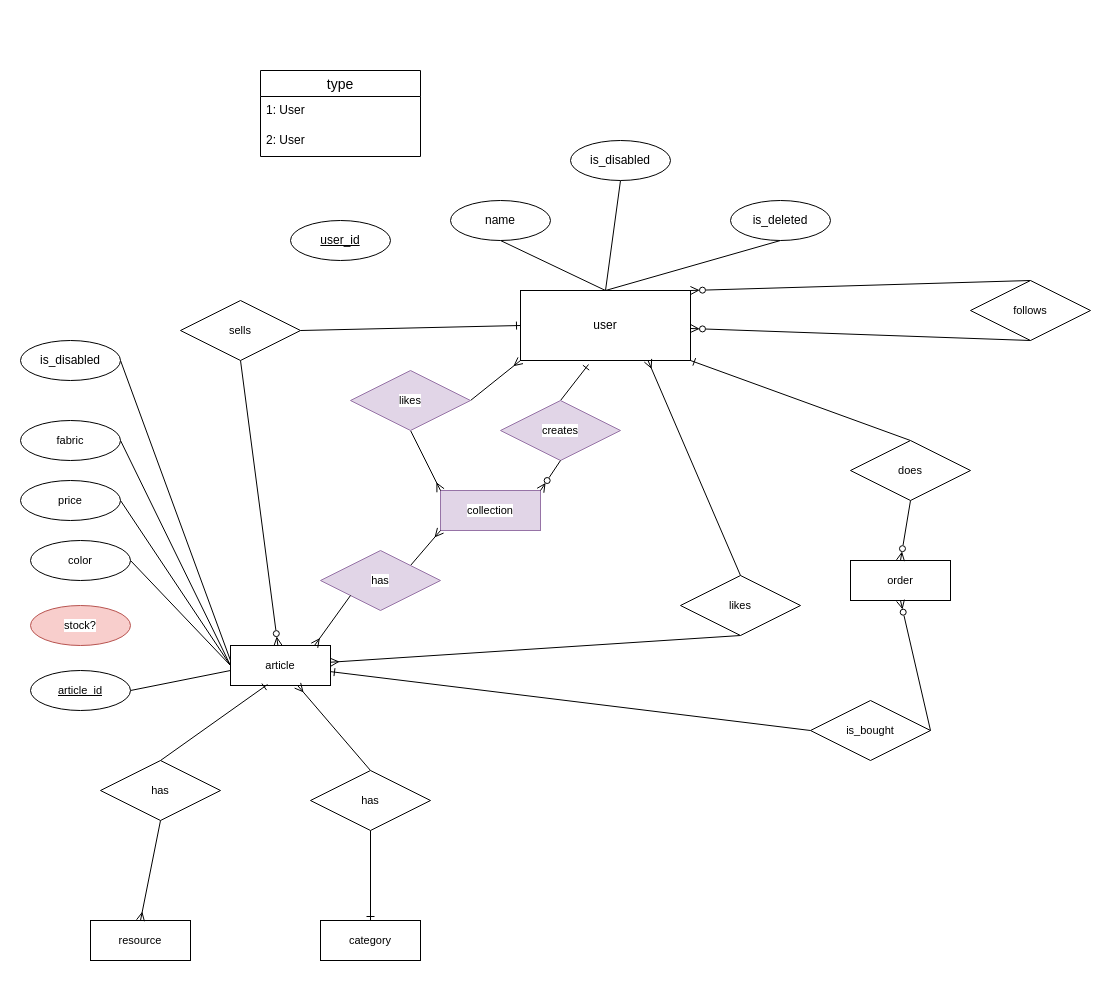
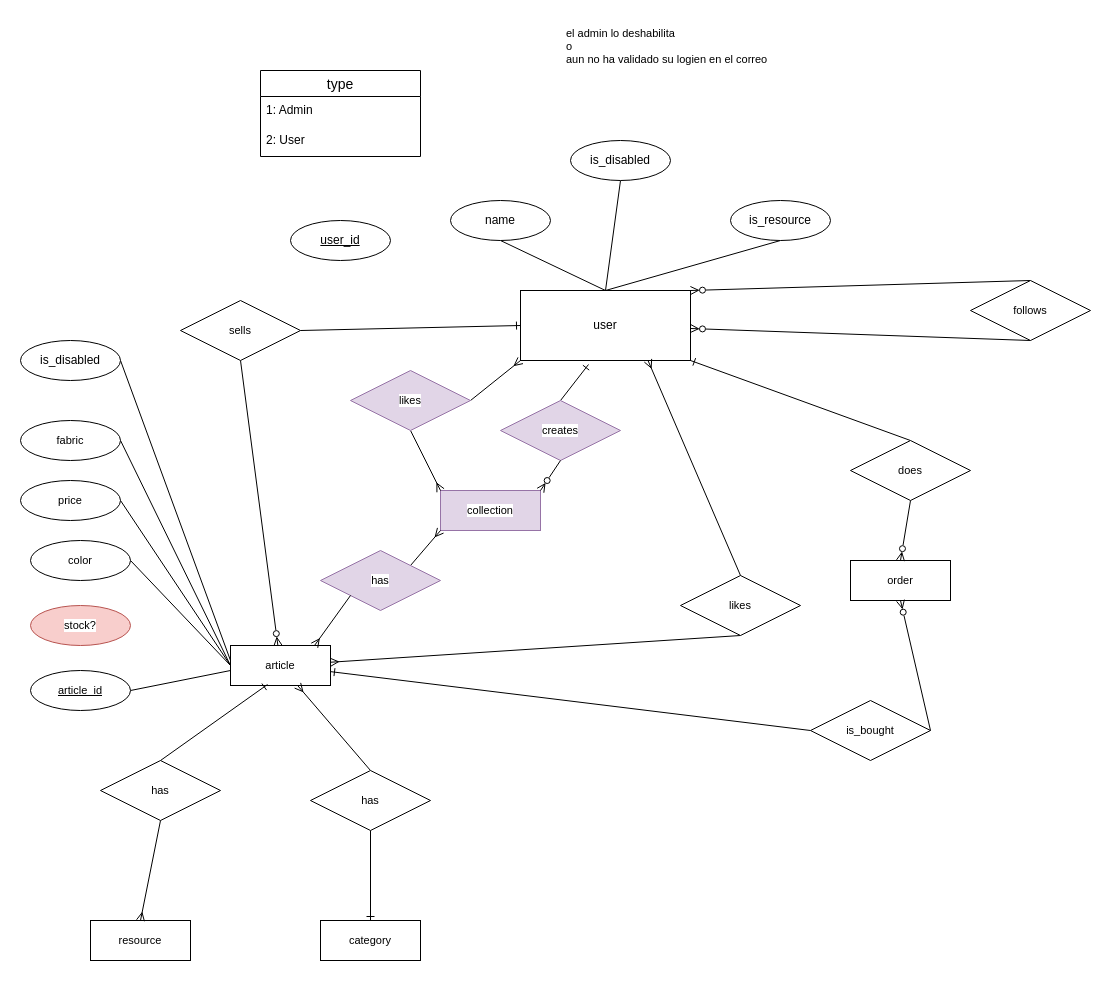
none -> (751, 46)
(287, 111) -> (289, 111)
(781, 221) -> (781, 221)
